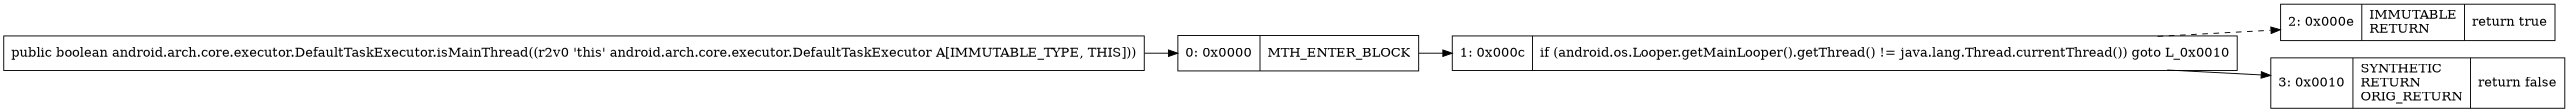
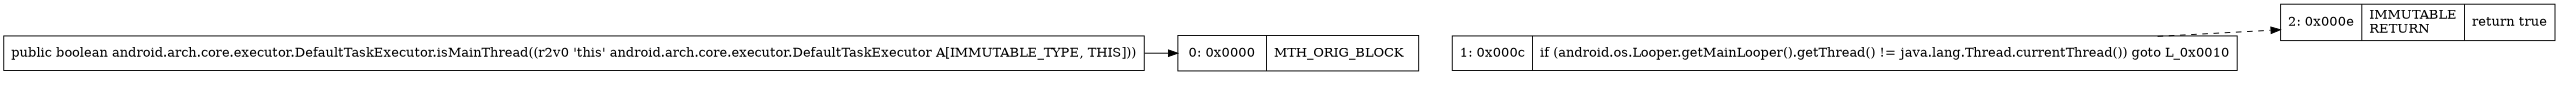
(1339, 53) -> (1339, 53)
(1431, 53) -> none
(2418, 83) -> none
